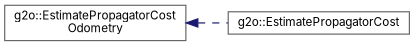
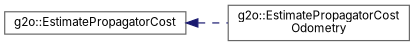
(213, 23) -> (213, 23)
